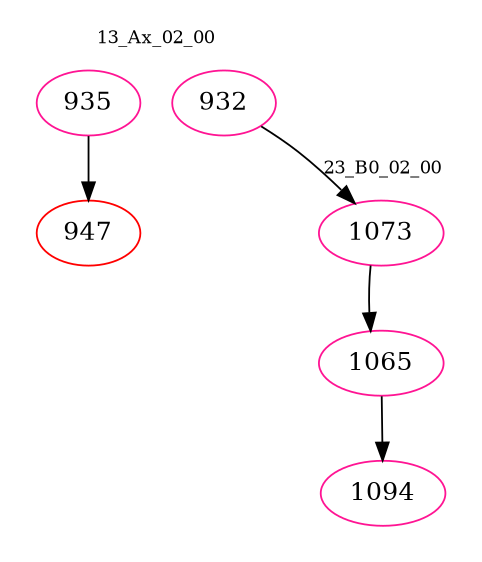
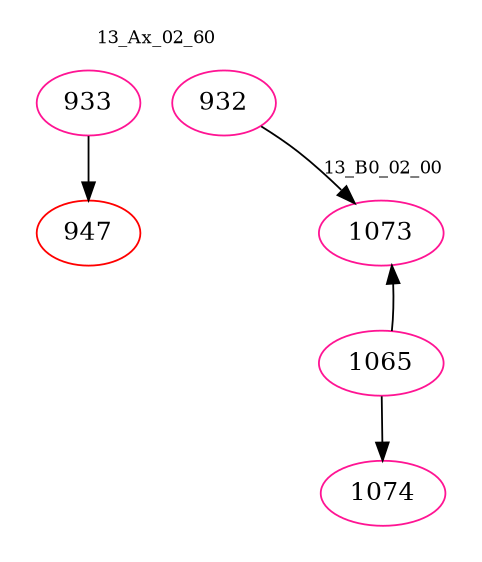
(156, 39) -> (156, 39)
(89, 103) -> (89, 103)
(383, 169) -> (383, 169)
(369, 289) -> (393, 308)
(383, 493) -> (383, 493)
